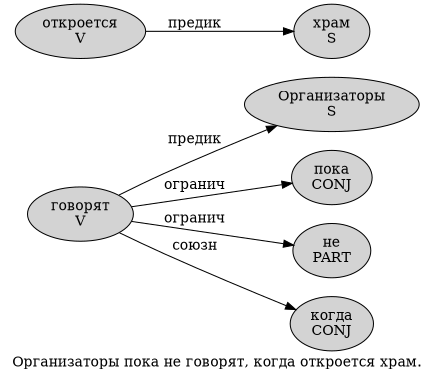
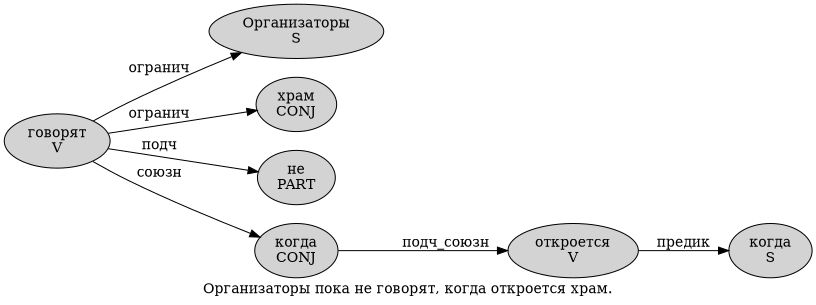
(332, 31) -> (770, 251)
(195, 139) -> (160, 68)
(332, 178) -> (296, 104)
(195, 219) -> (160, 146)
none -> (418, 251)
